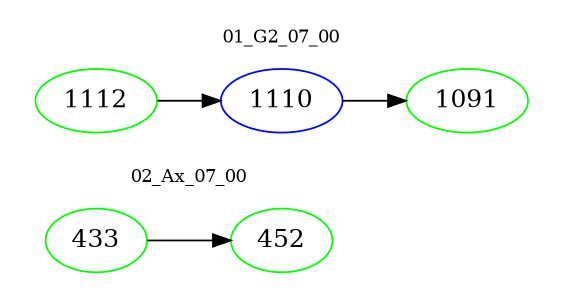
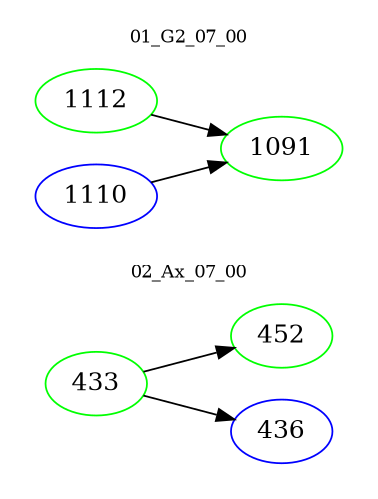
(180, 101) -> (180, 122)
none -> (282, 431)
